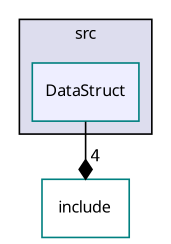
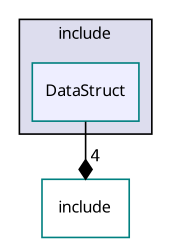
(86, 35) -> (86, 35)
